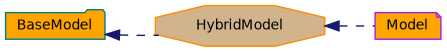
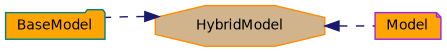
(139, 35) -> (125, 17)
